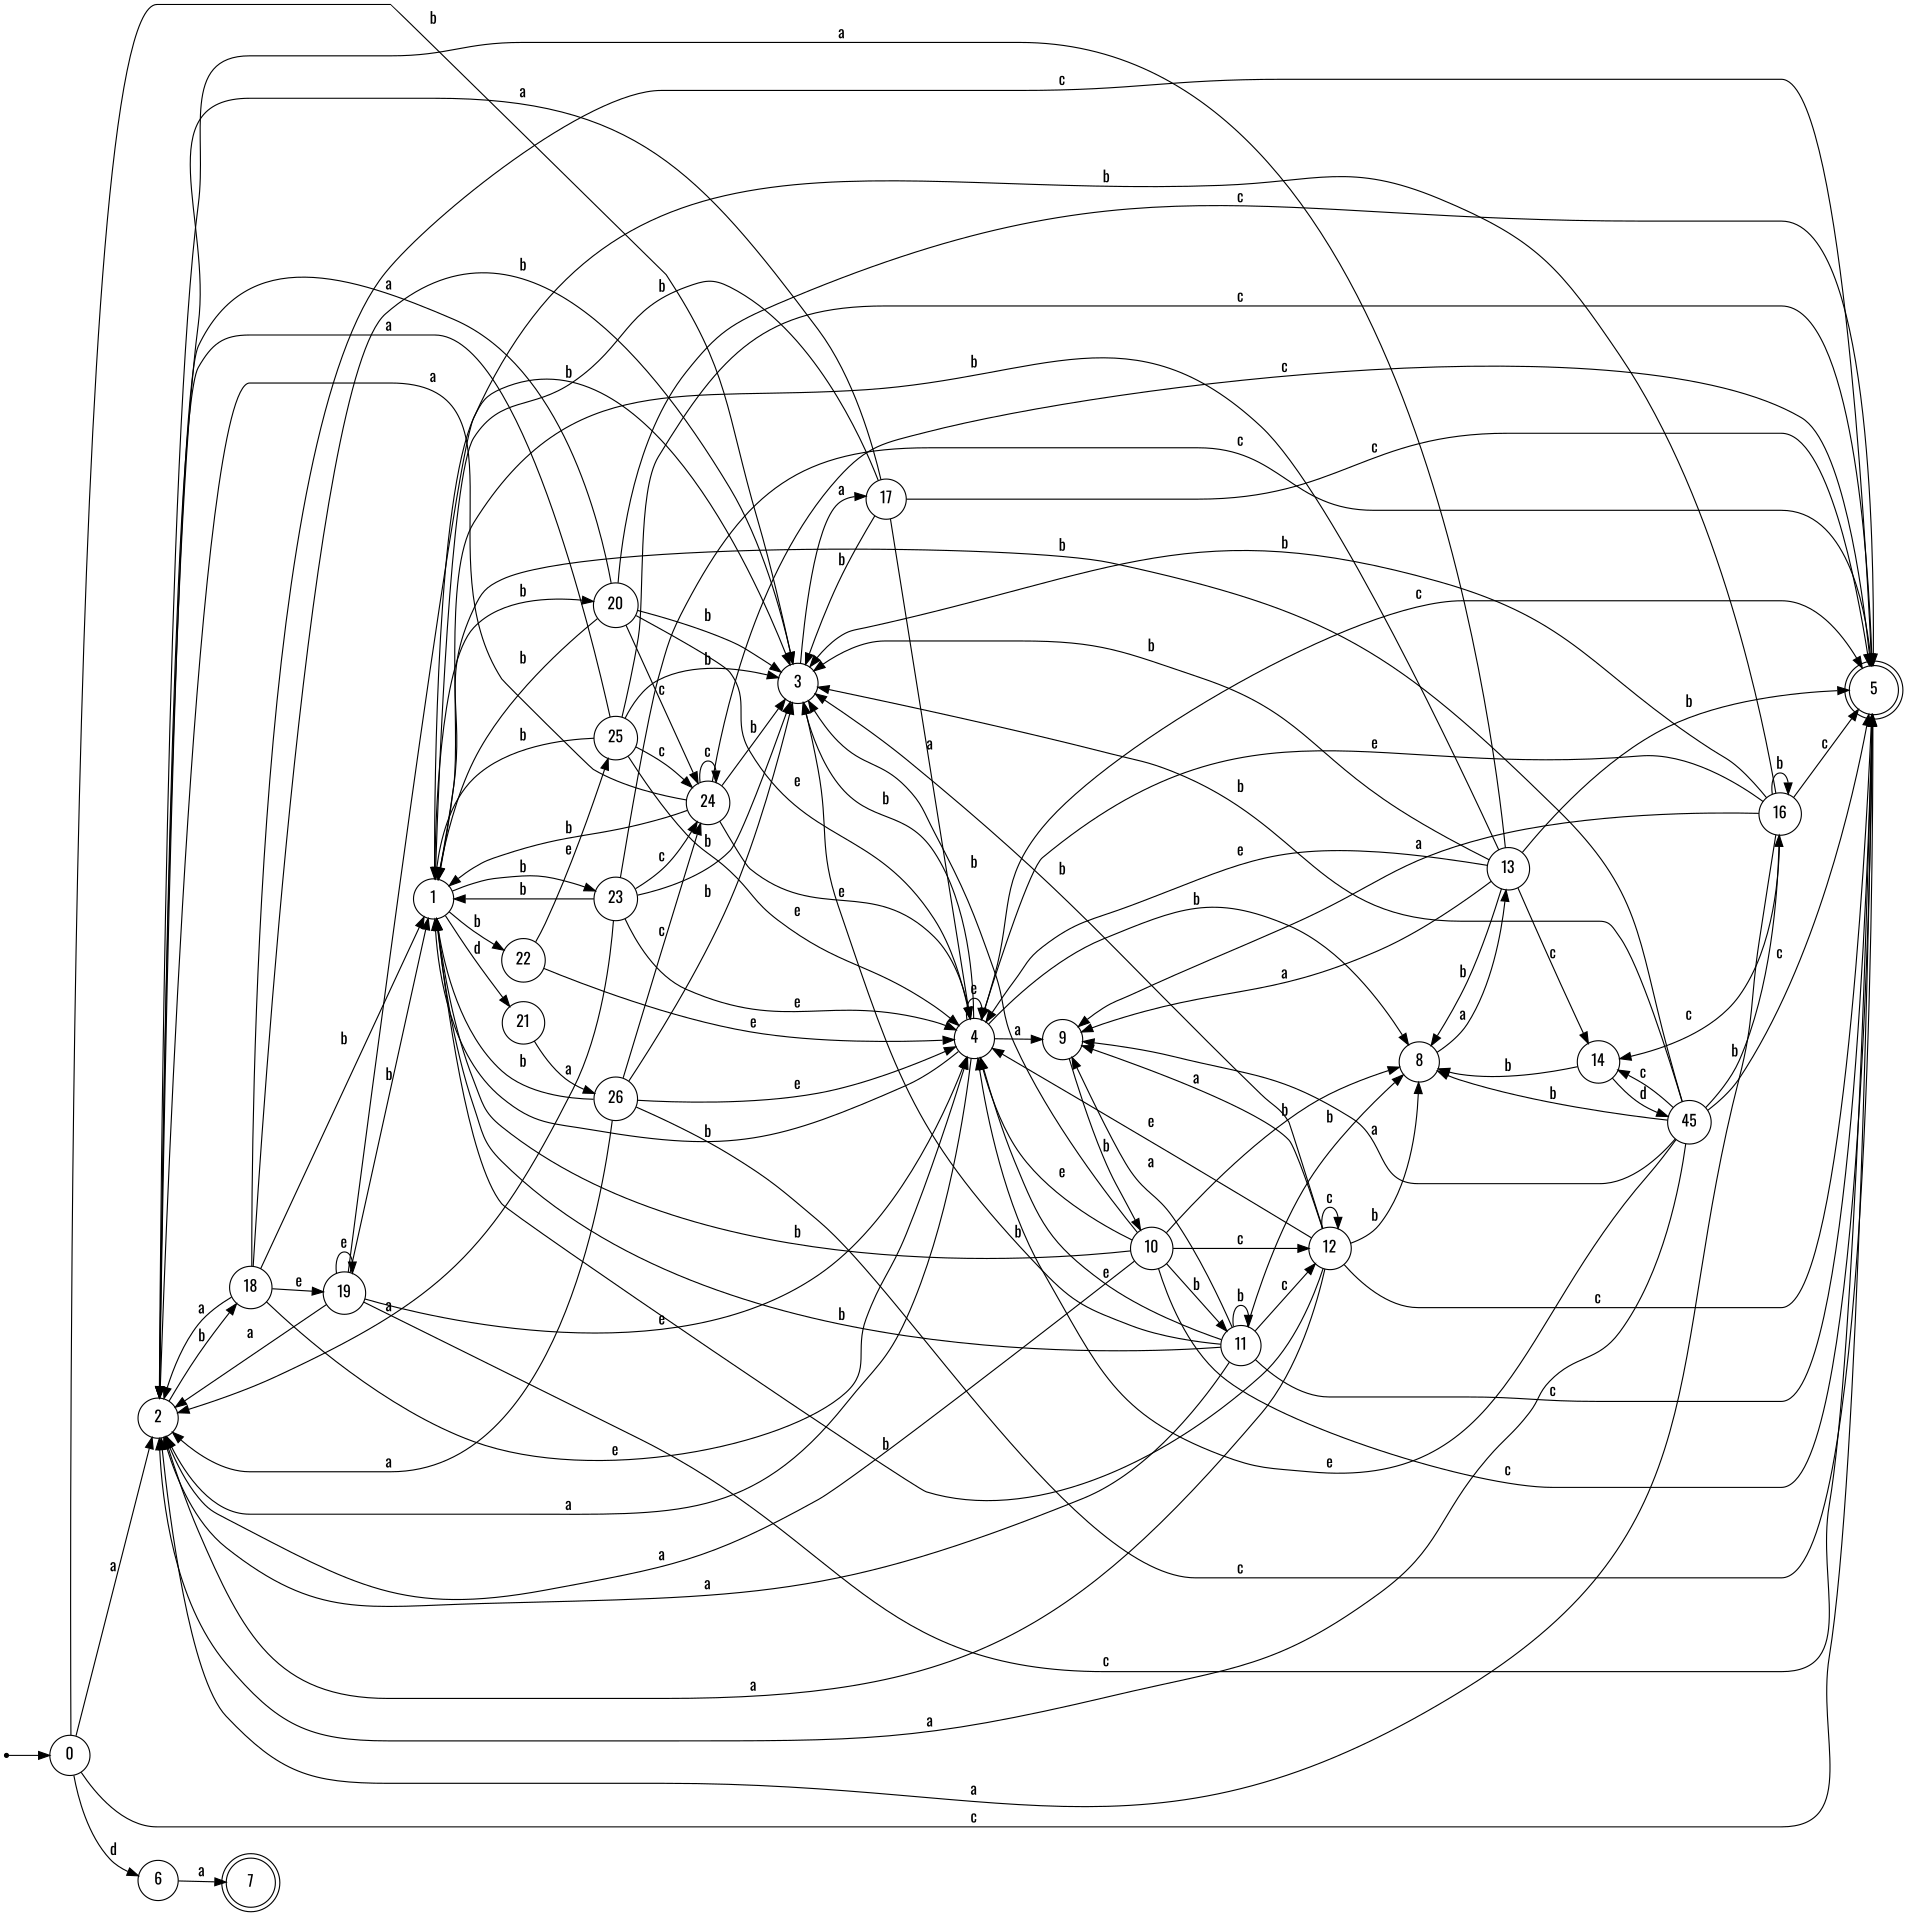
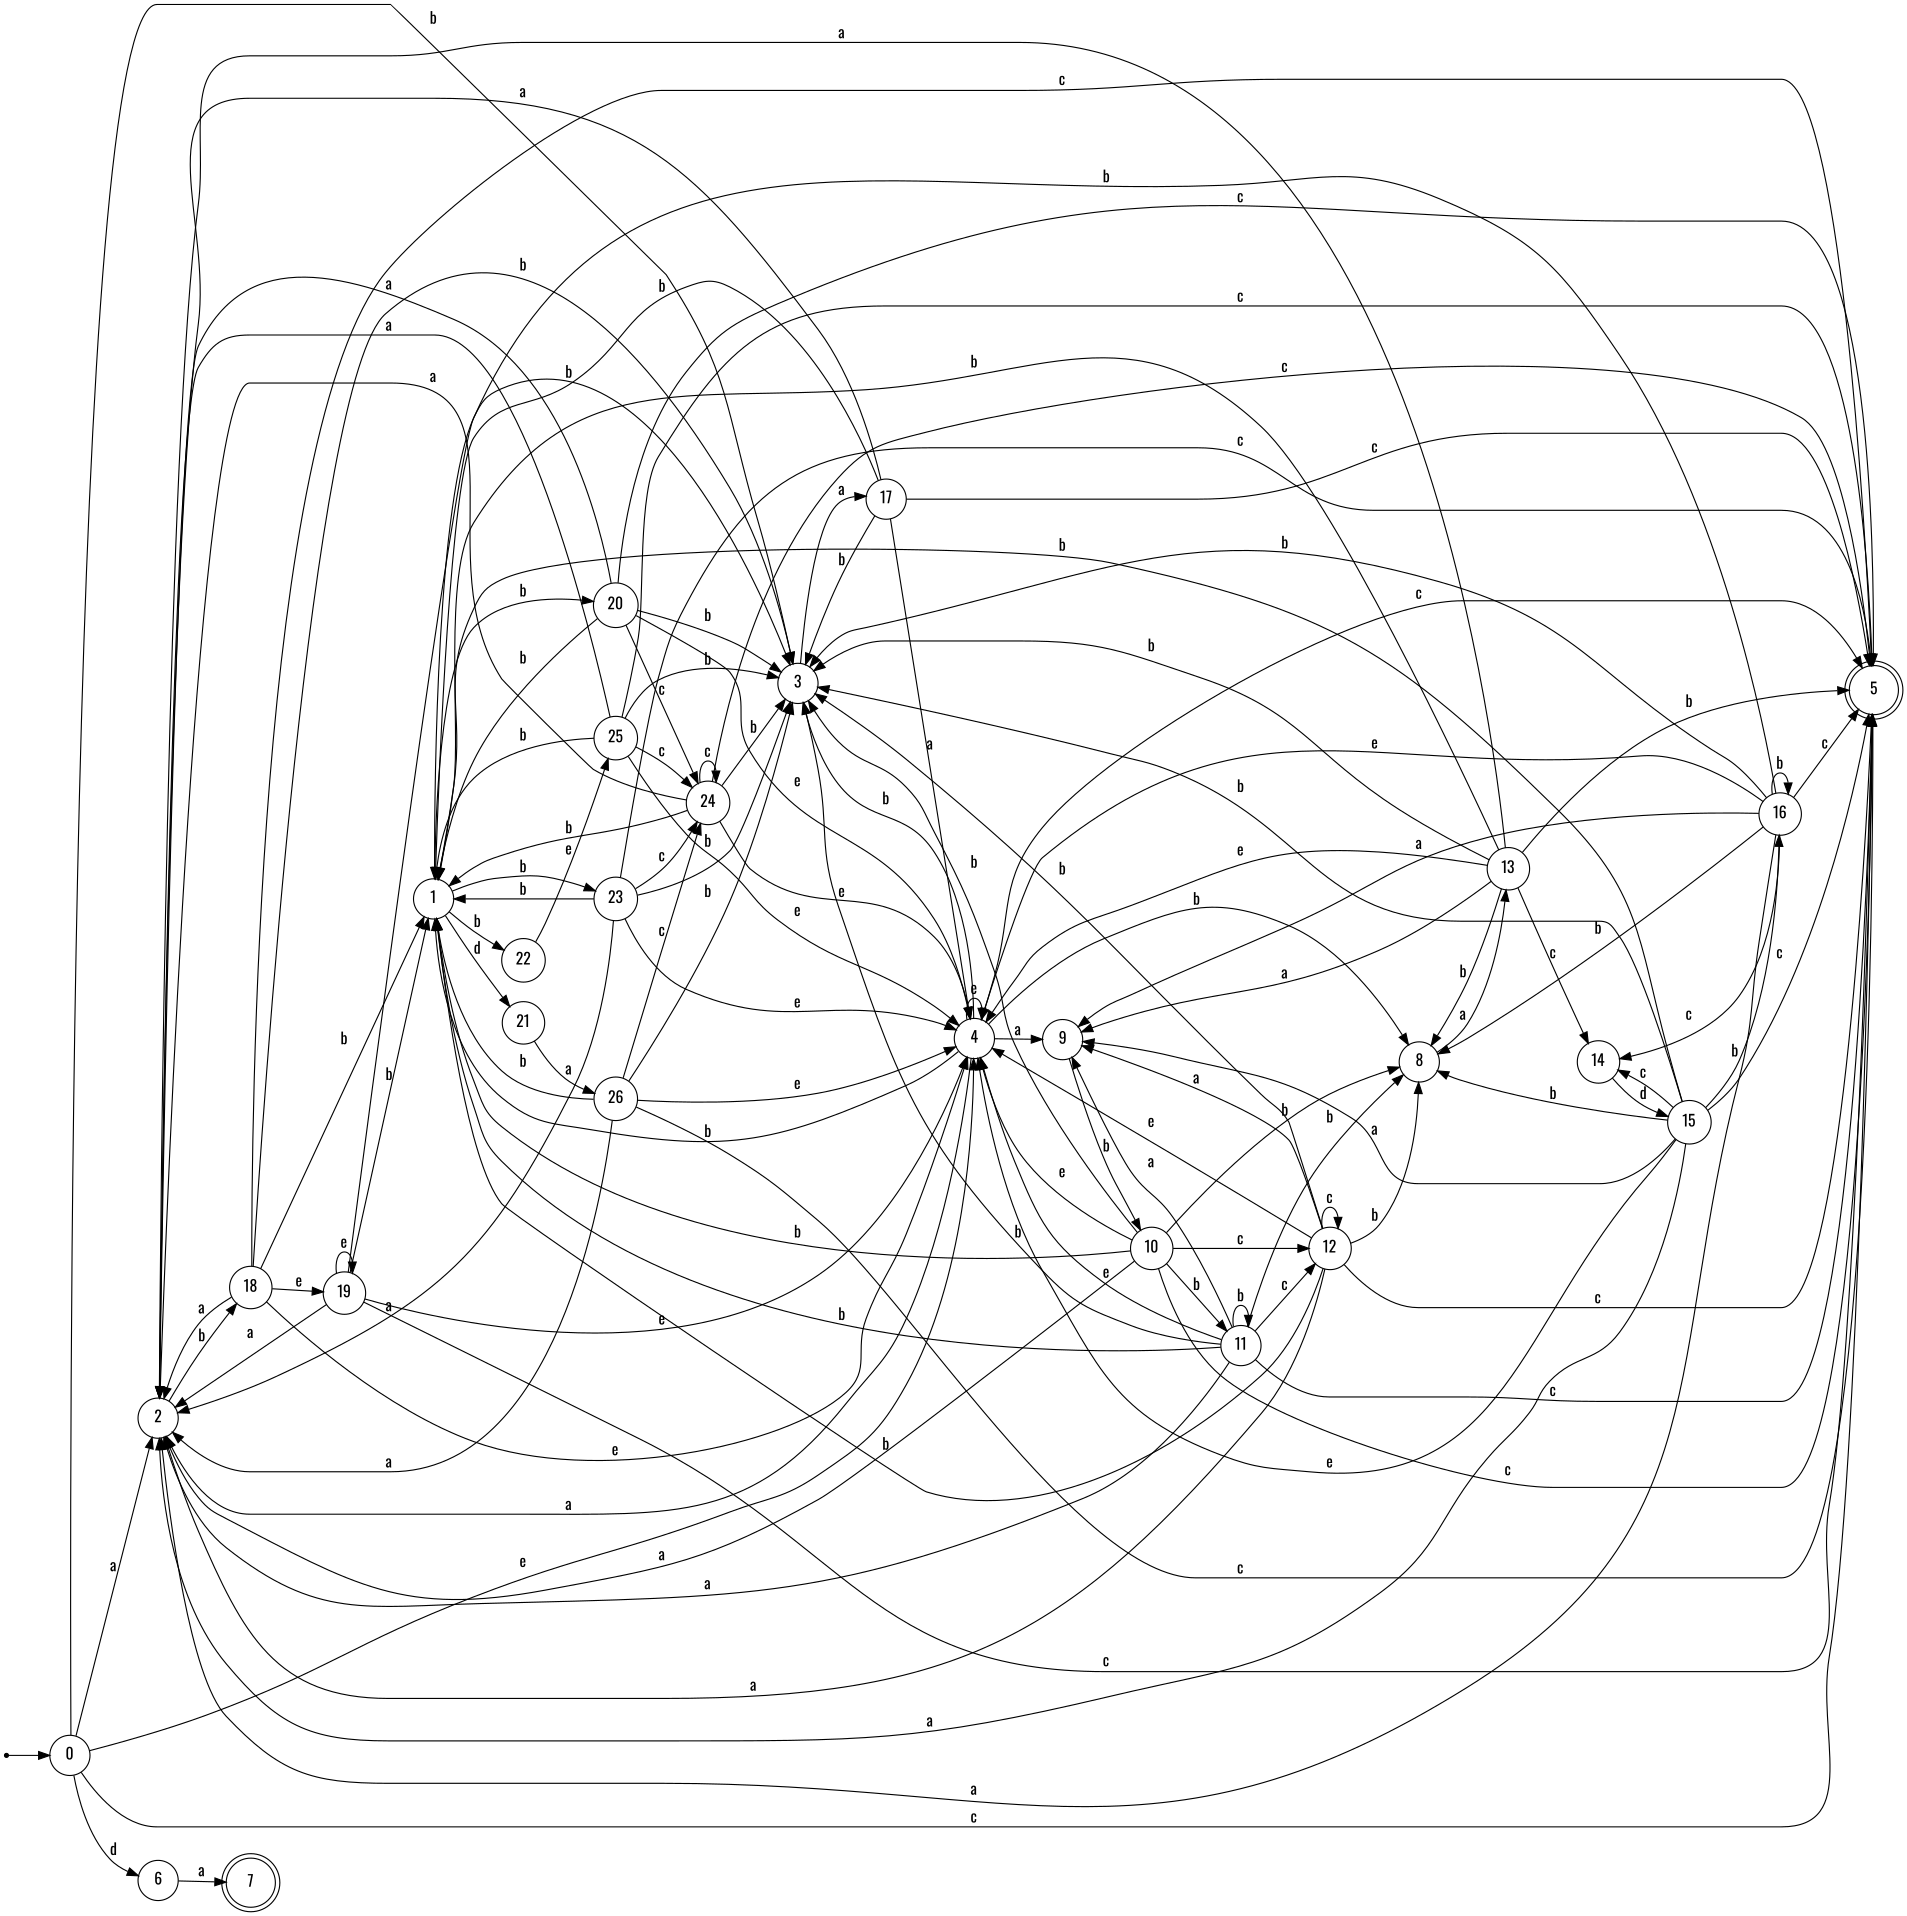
(739, 1030) -> (666, 1534)
(1514, 1076) -> (1610, 943)
(1689, 1122) -> (1689, 1122)
